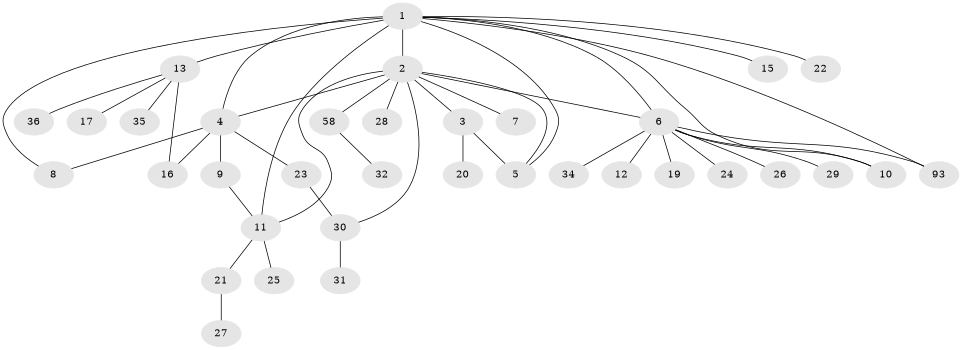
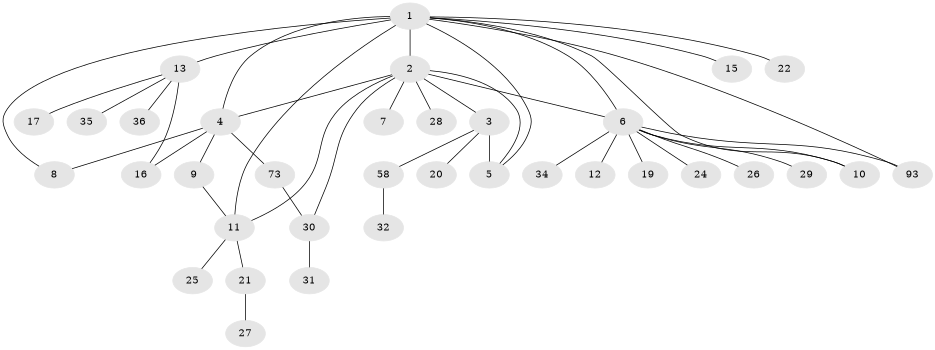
(366, 95) -> (437, 148)
(301, 175) -> (275, 175)
